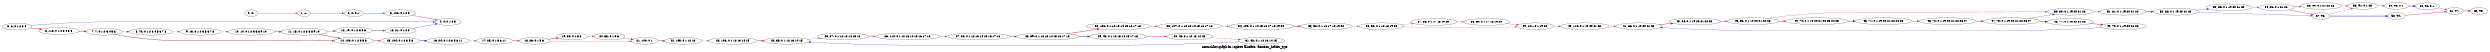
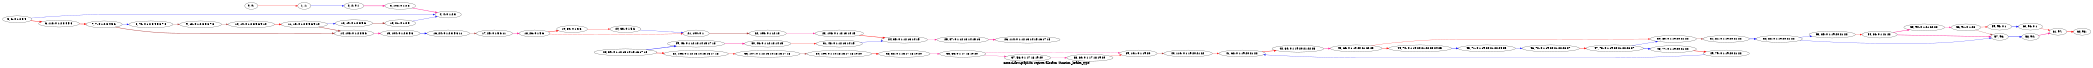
(2340, 12) -> (1983, 32)
(1382, 26) -> (963, 54)
(978, 36) -> none
